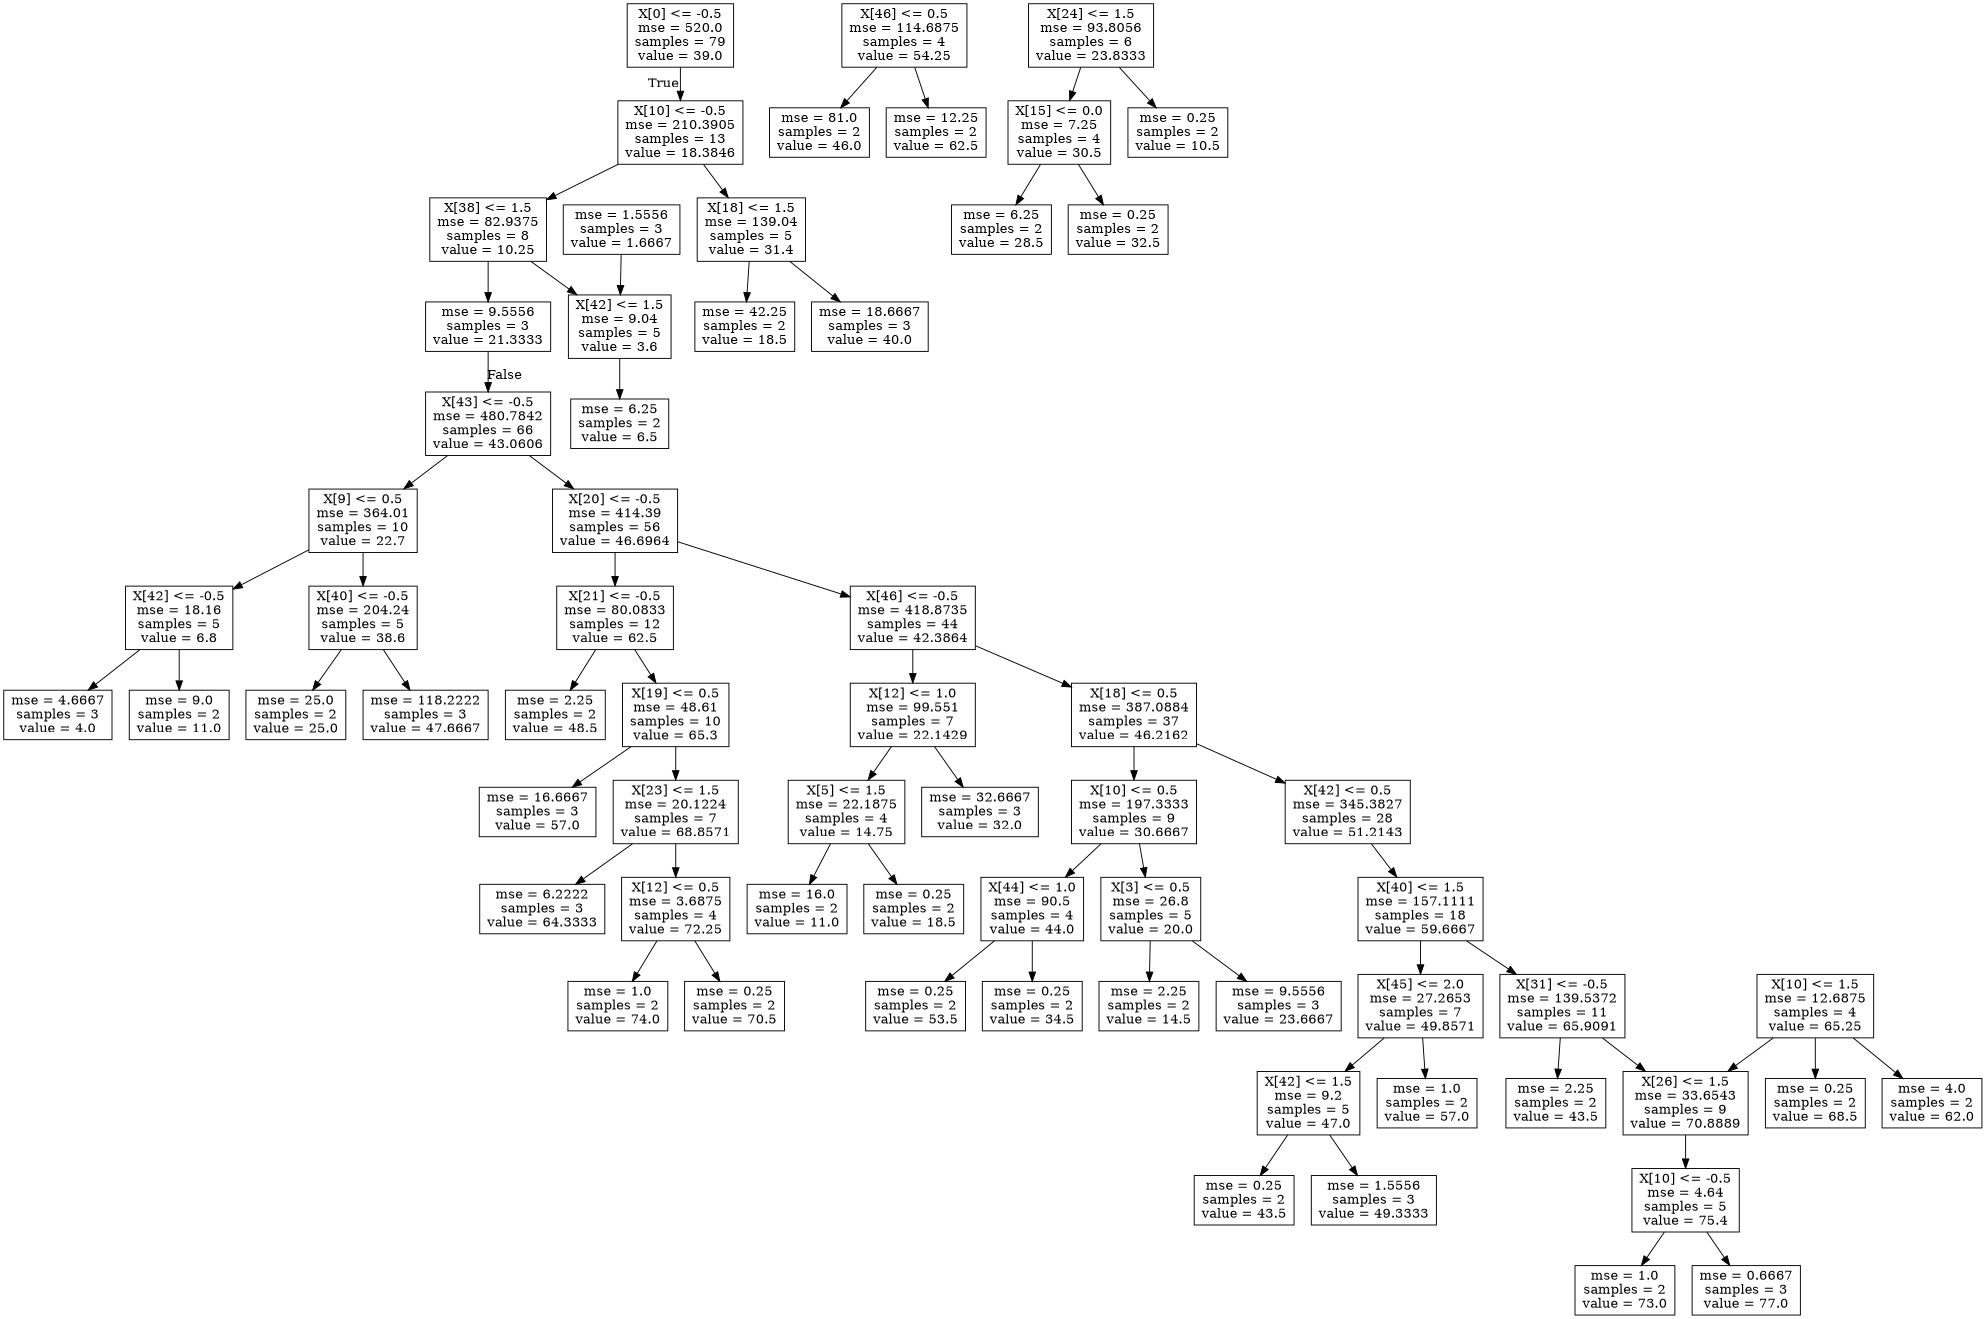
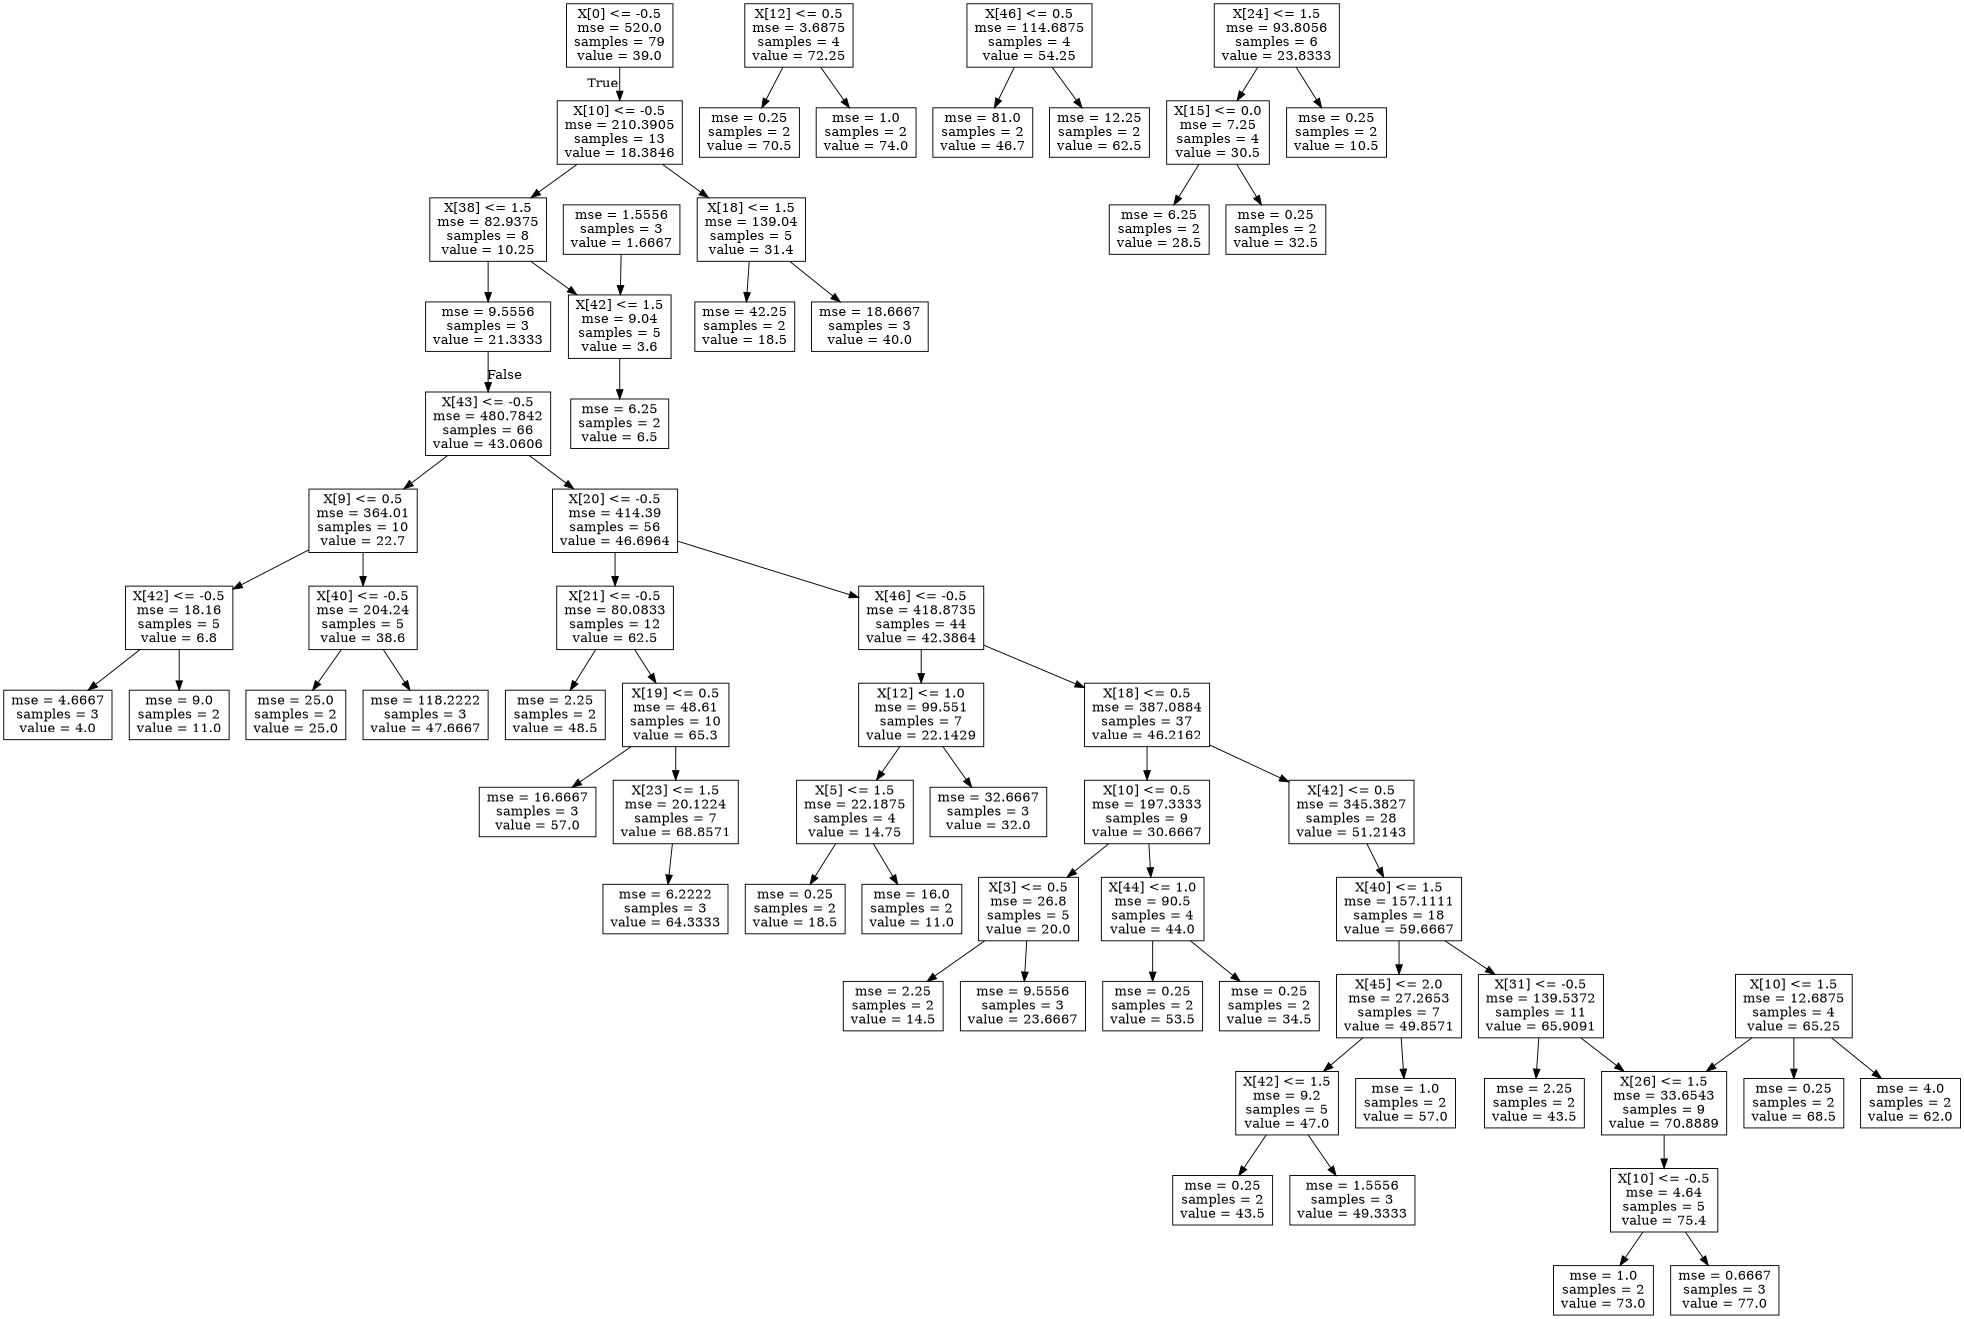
(819, 133) -> (983, 133)
(676, 856) -> none
